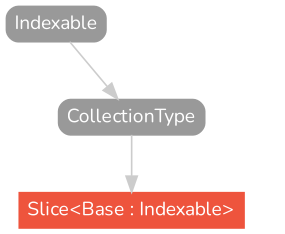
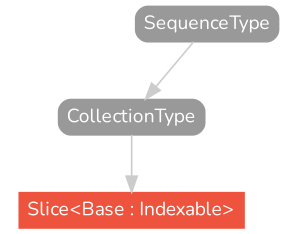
(56, 24) -> none
none -> (207, 24)
